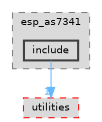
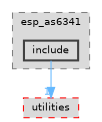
(51, 22) -> (51, 22)
